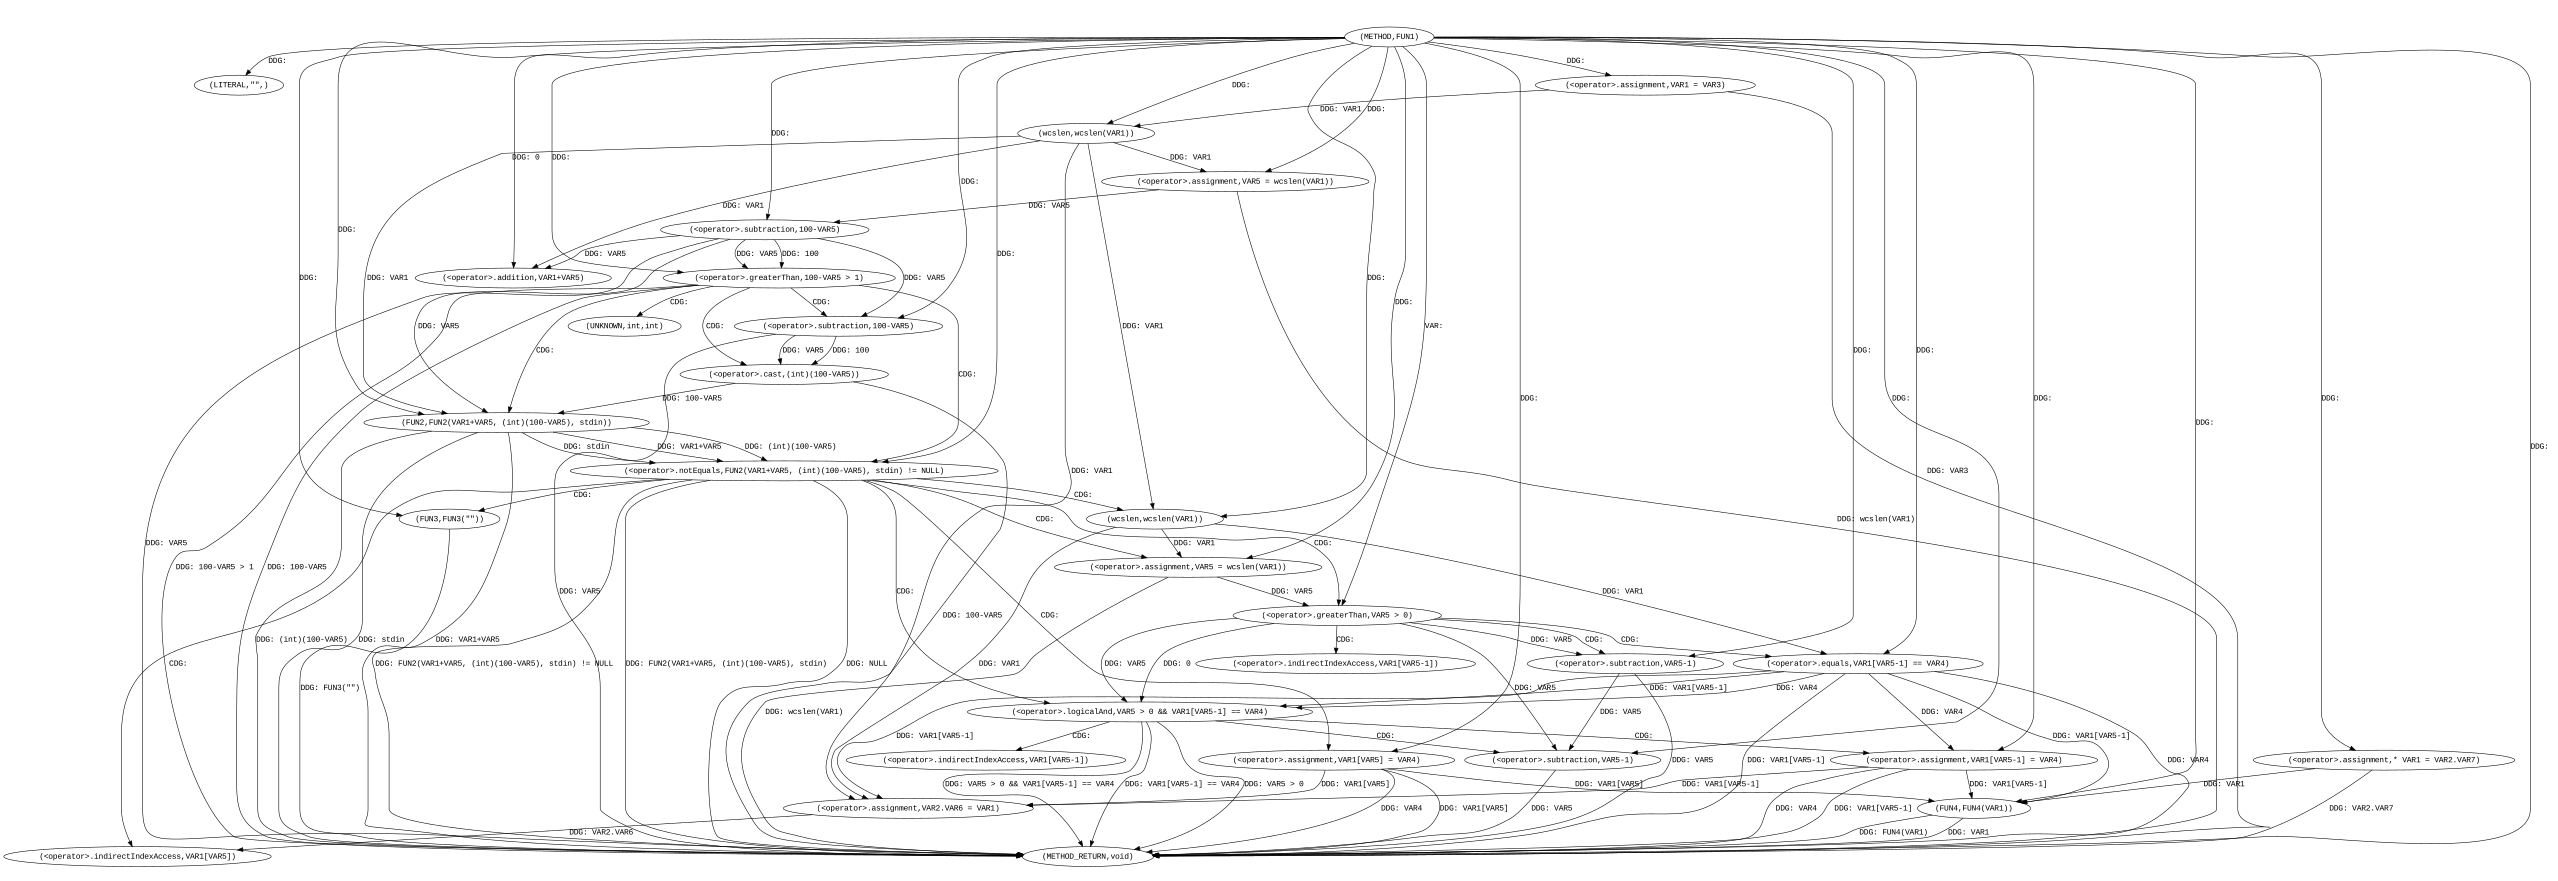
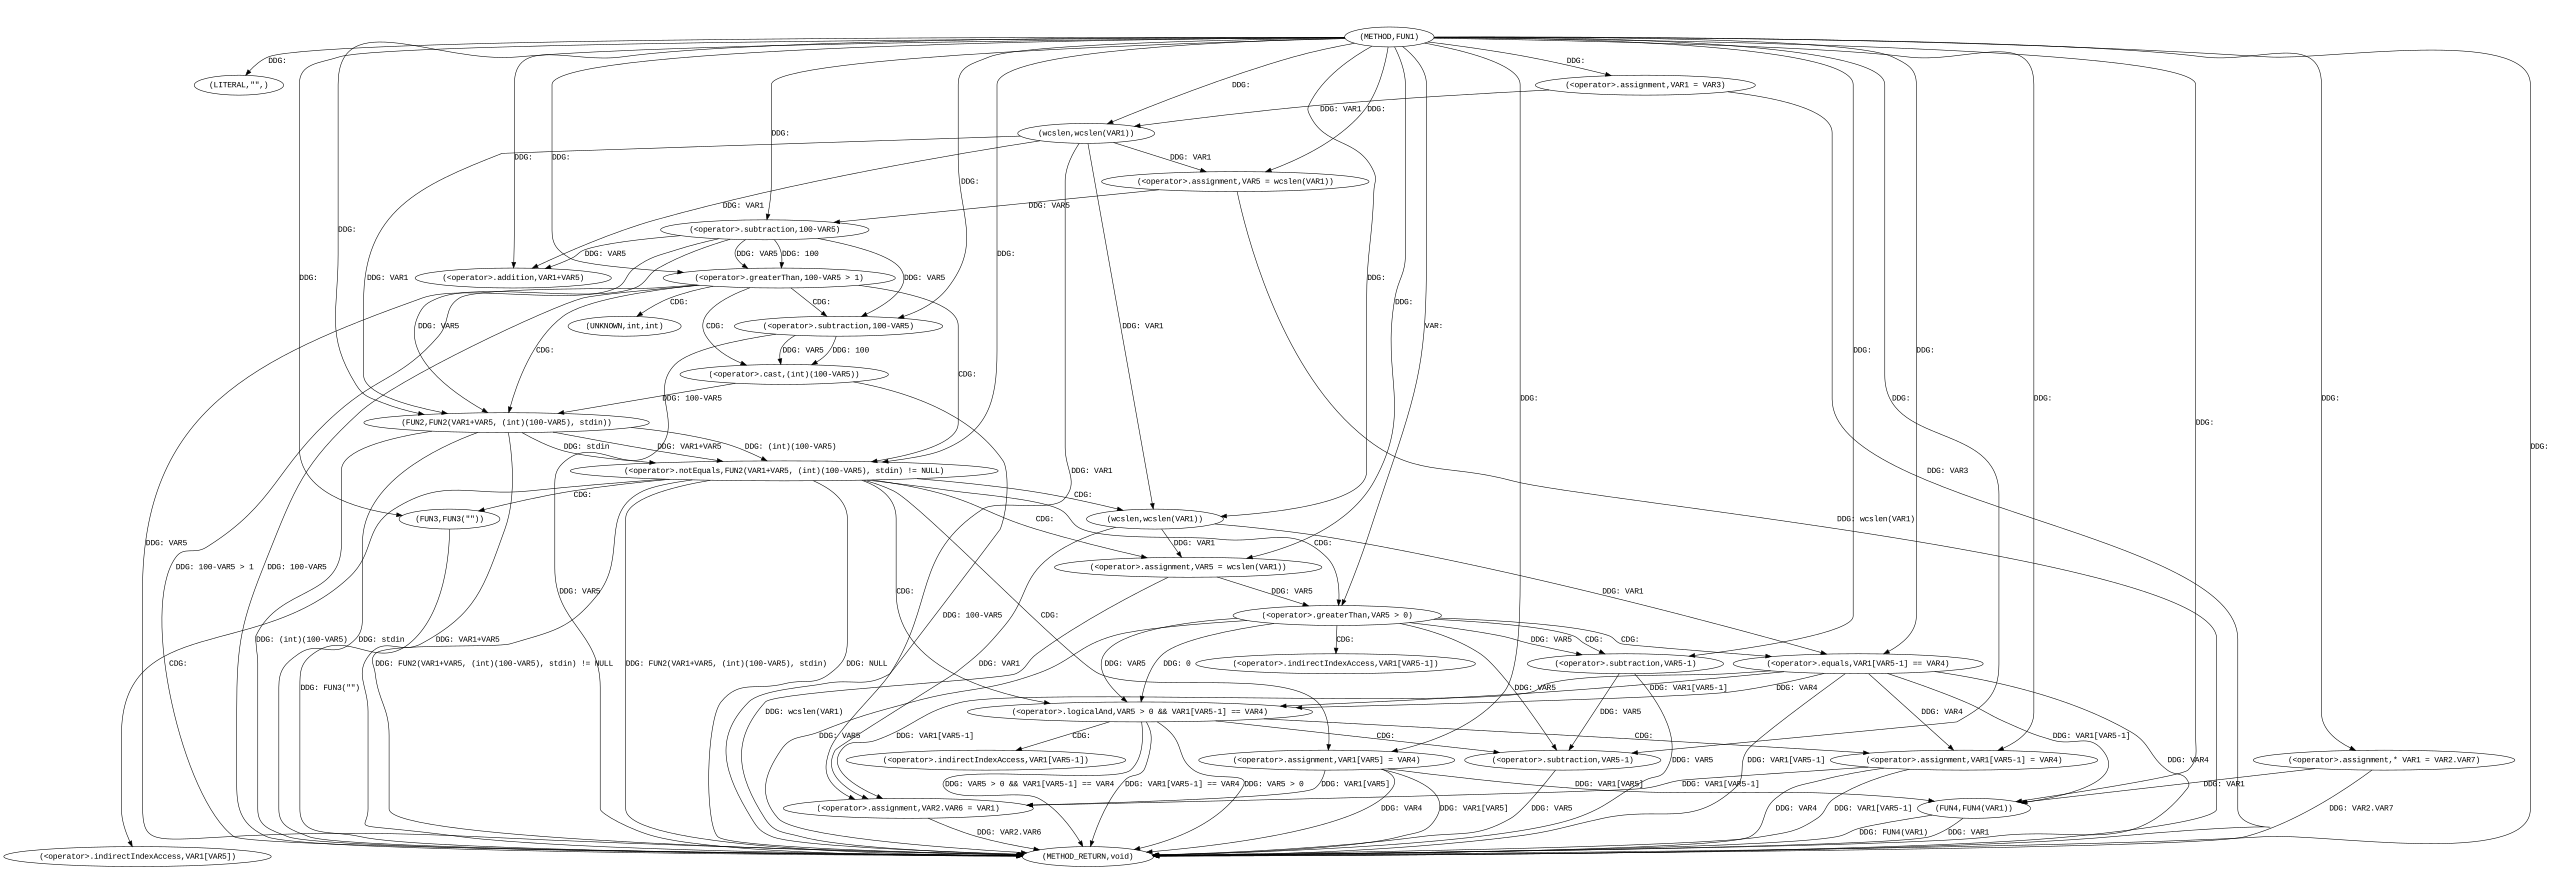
(526, 157) -> (526, 157)
none -> (857, 718)
(1968, 781) -> none
(542, 831) -> (980, 837)
